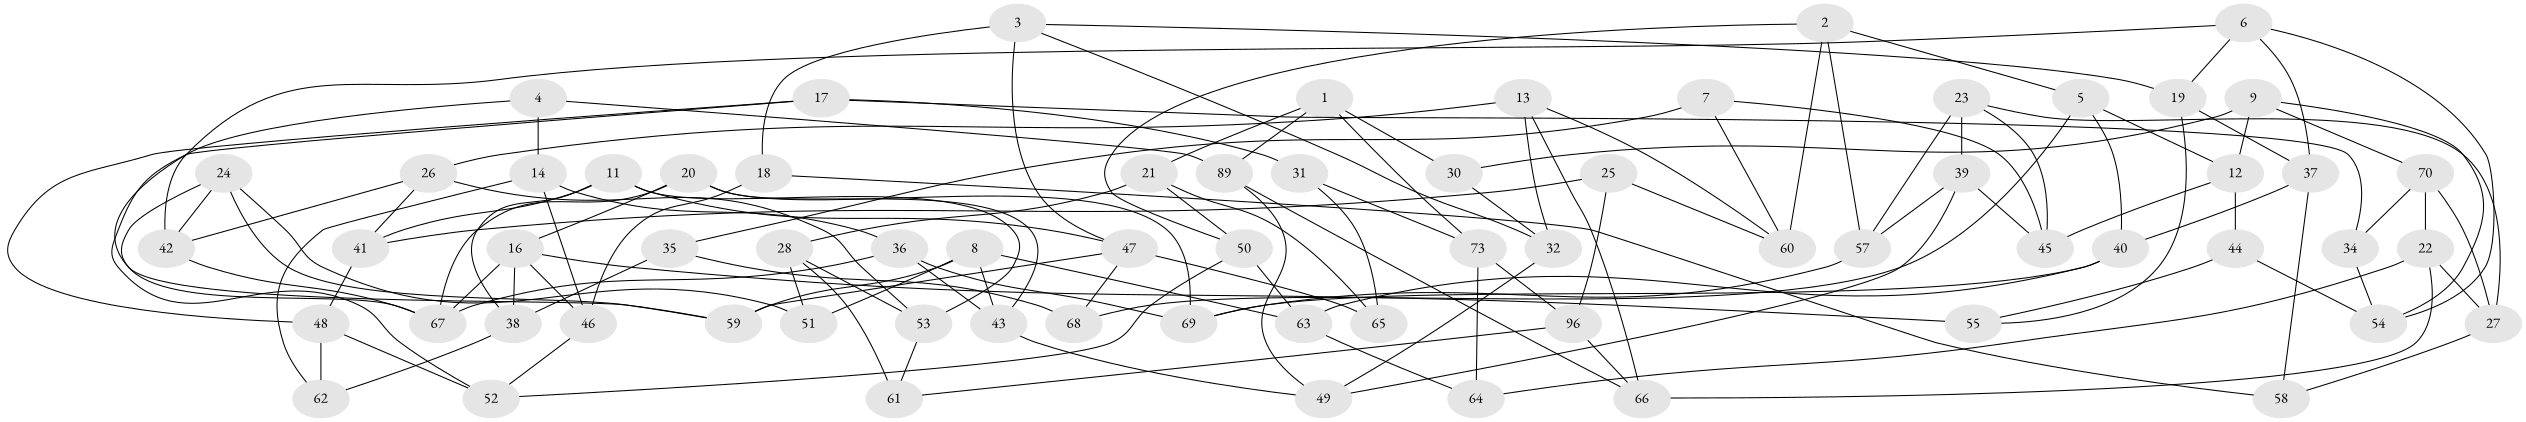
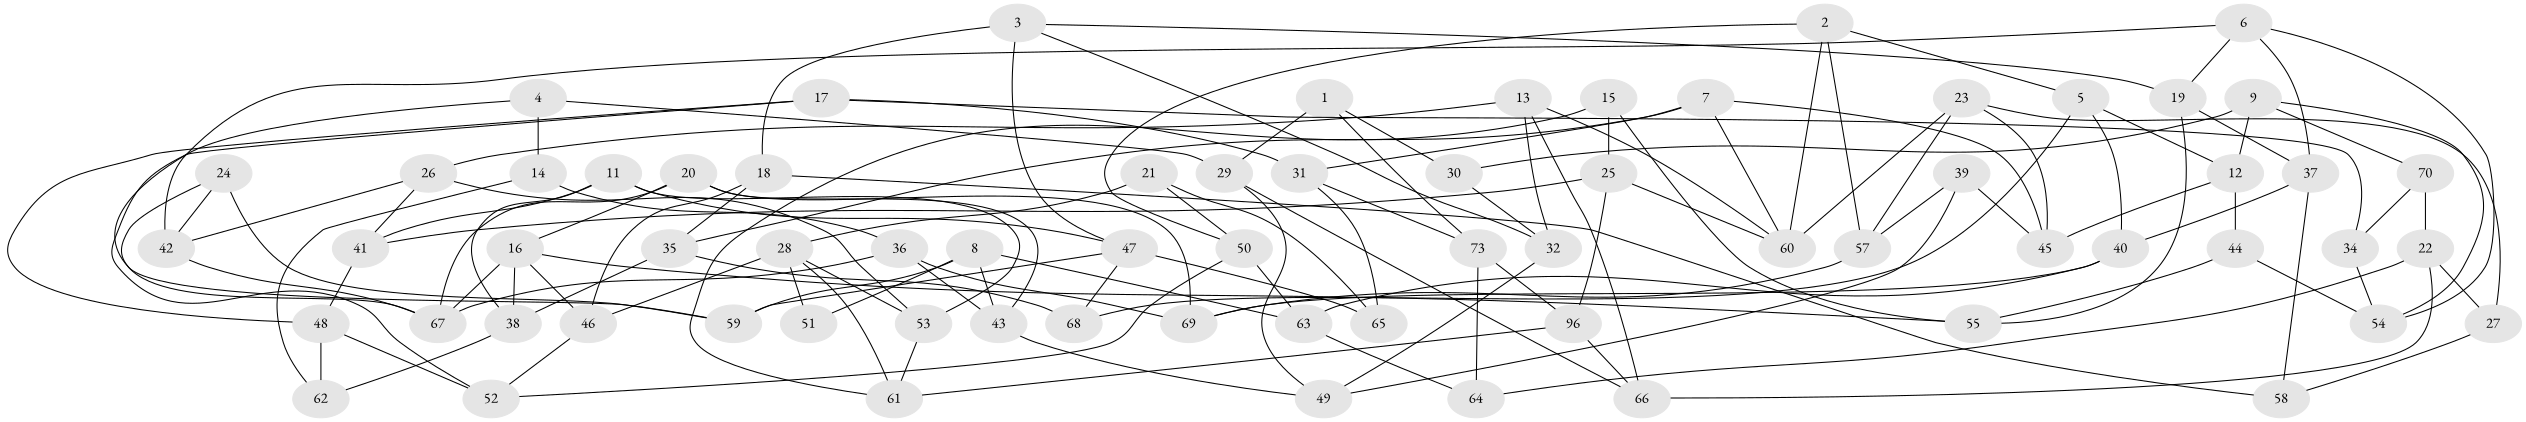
none -> (1609, 98)
(1962, 130) -> (1874, 173)
(1236, 134) -> none
none -> (1487, 143)
(1224, 173) -> (1224, 173)
none -> (704, 221)
(2467, 239) -> none
(563, 249) -> (686, 286)
(614, 291) -> none
